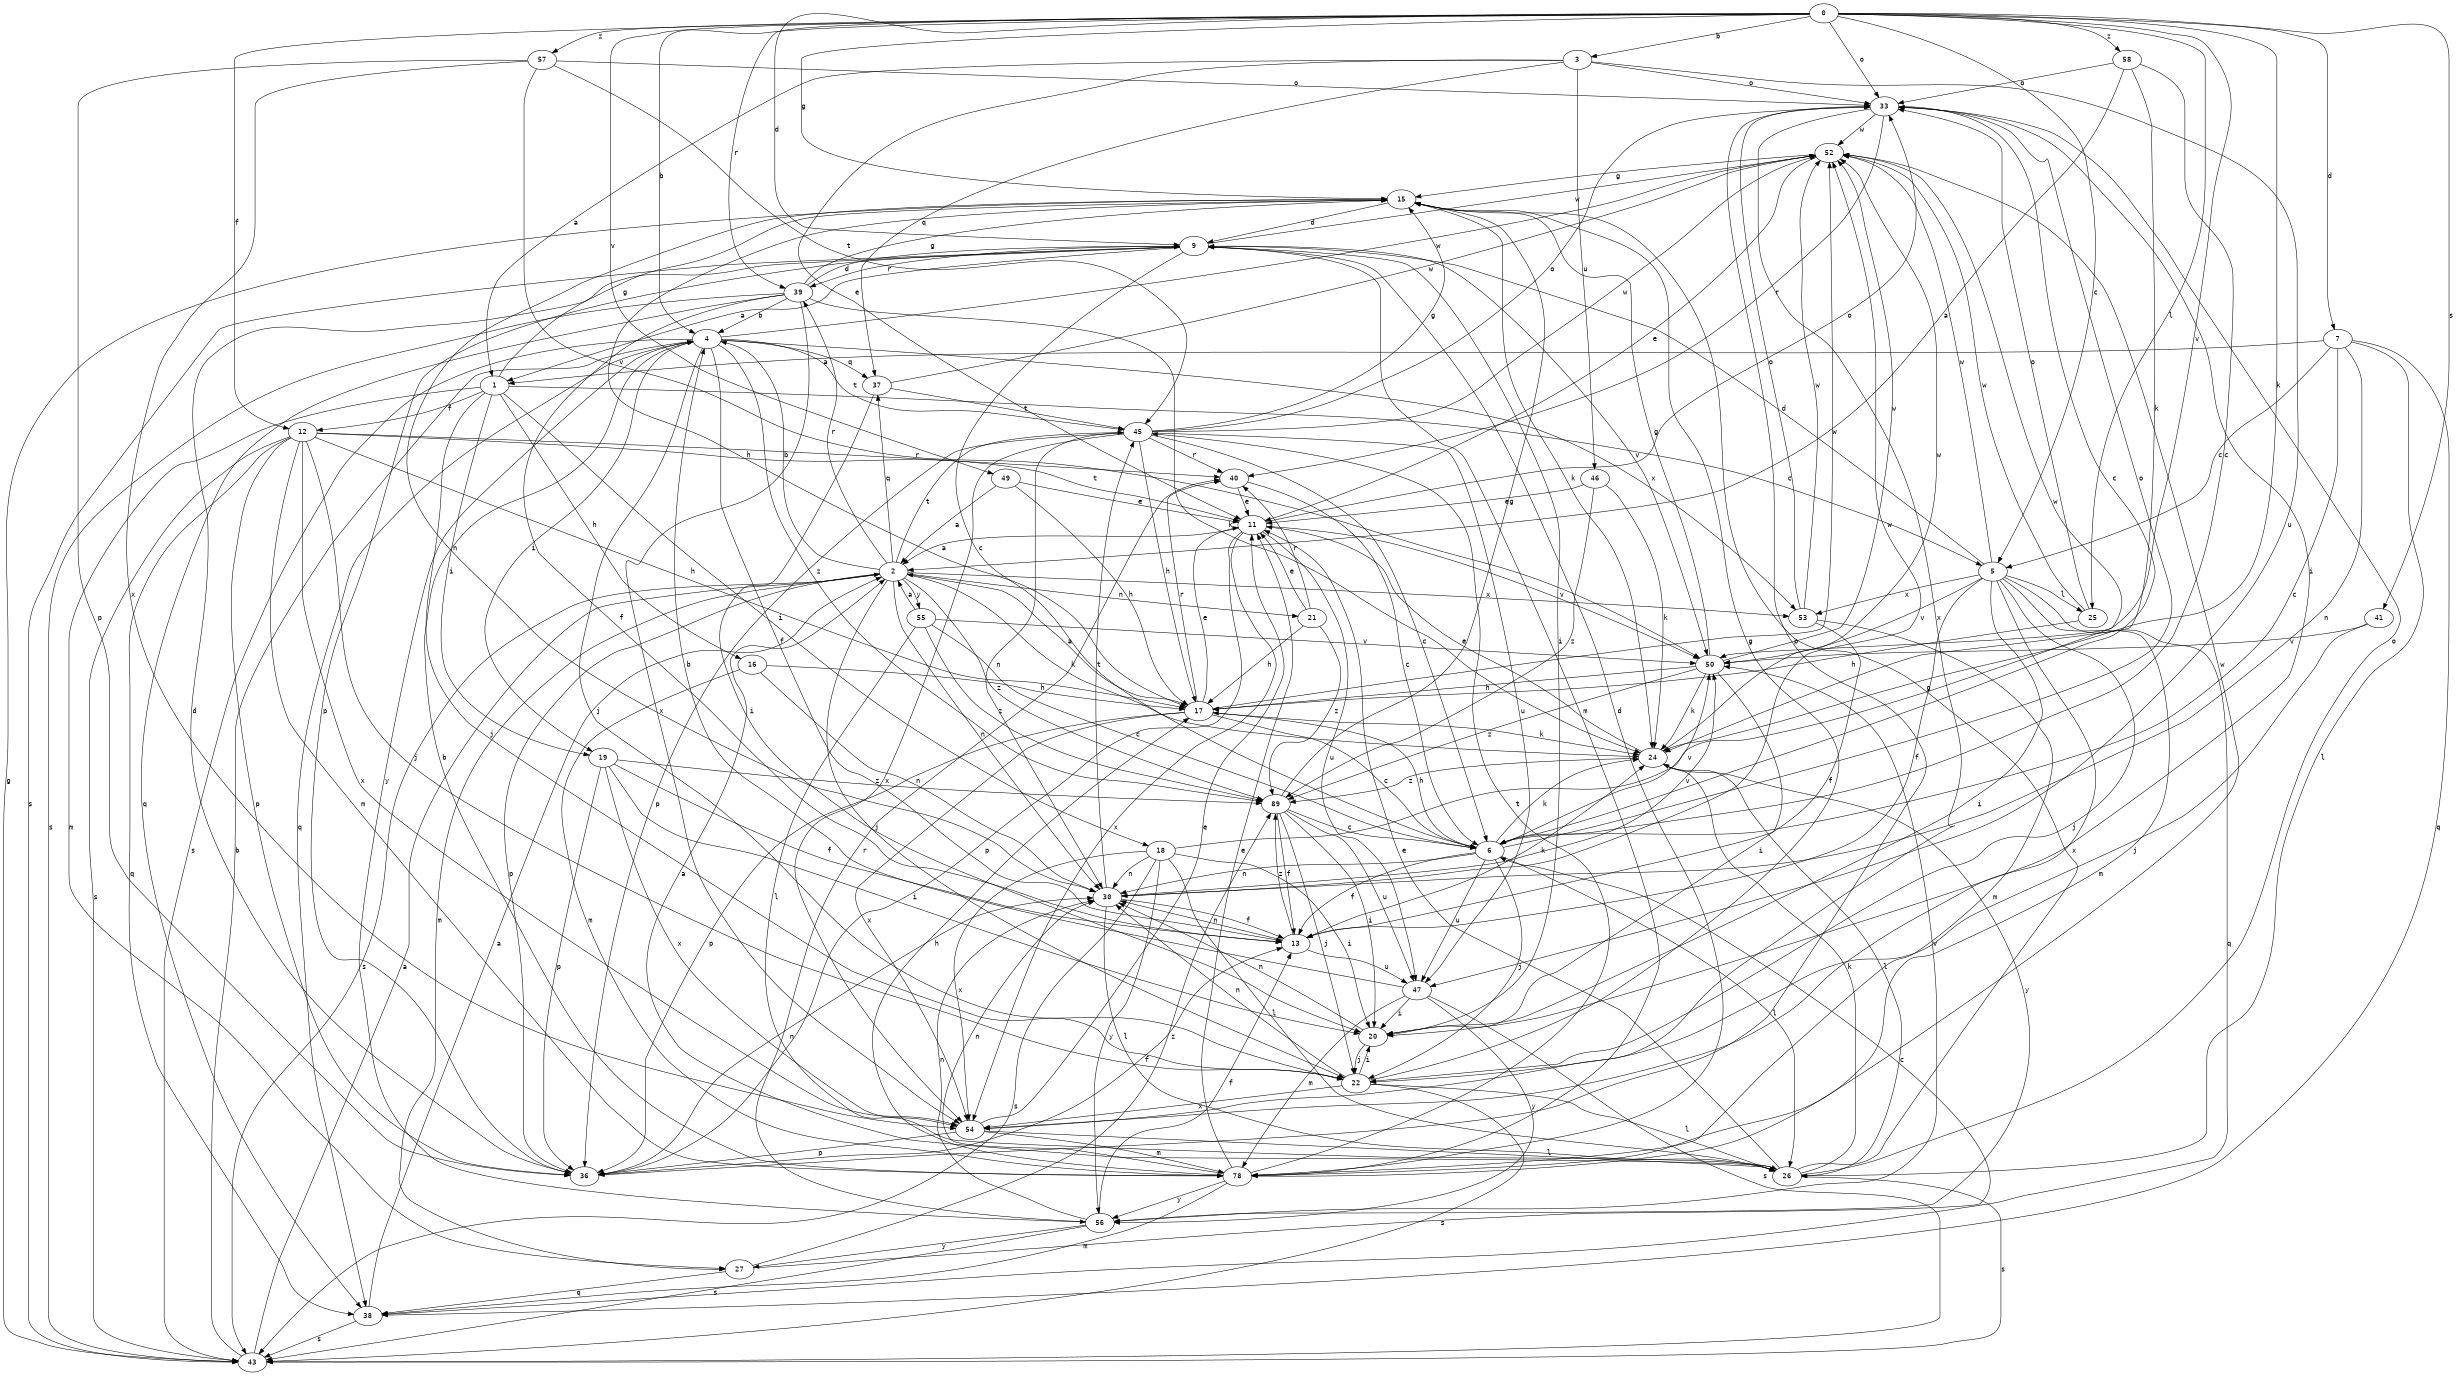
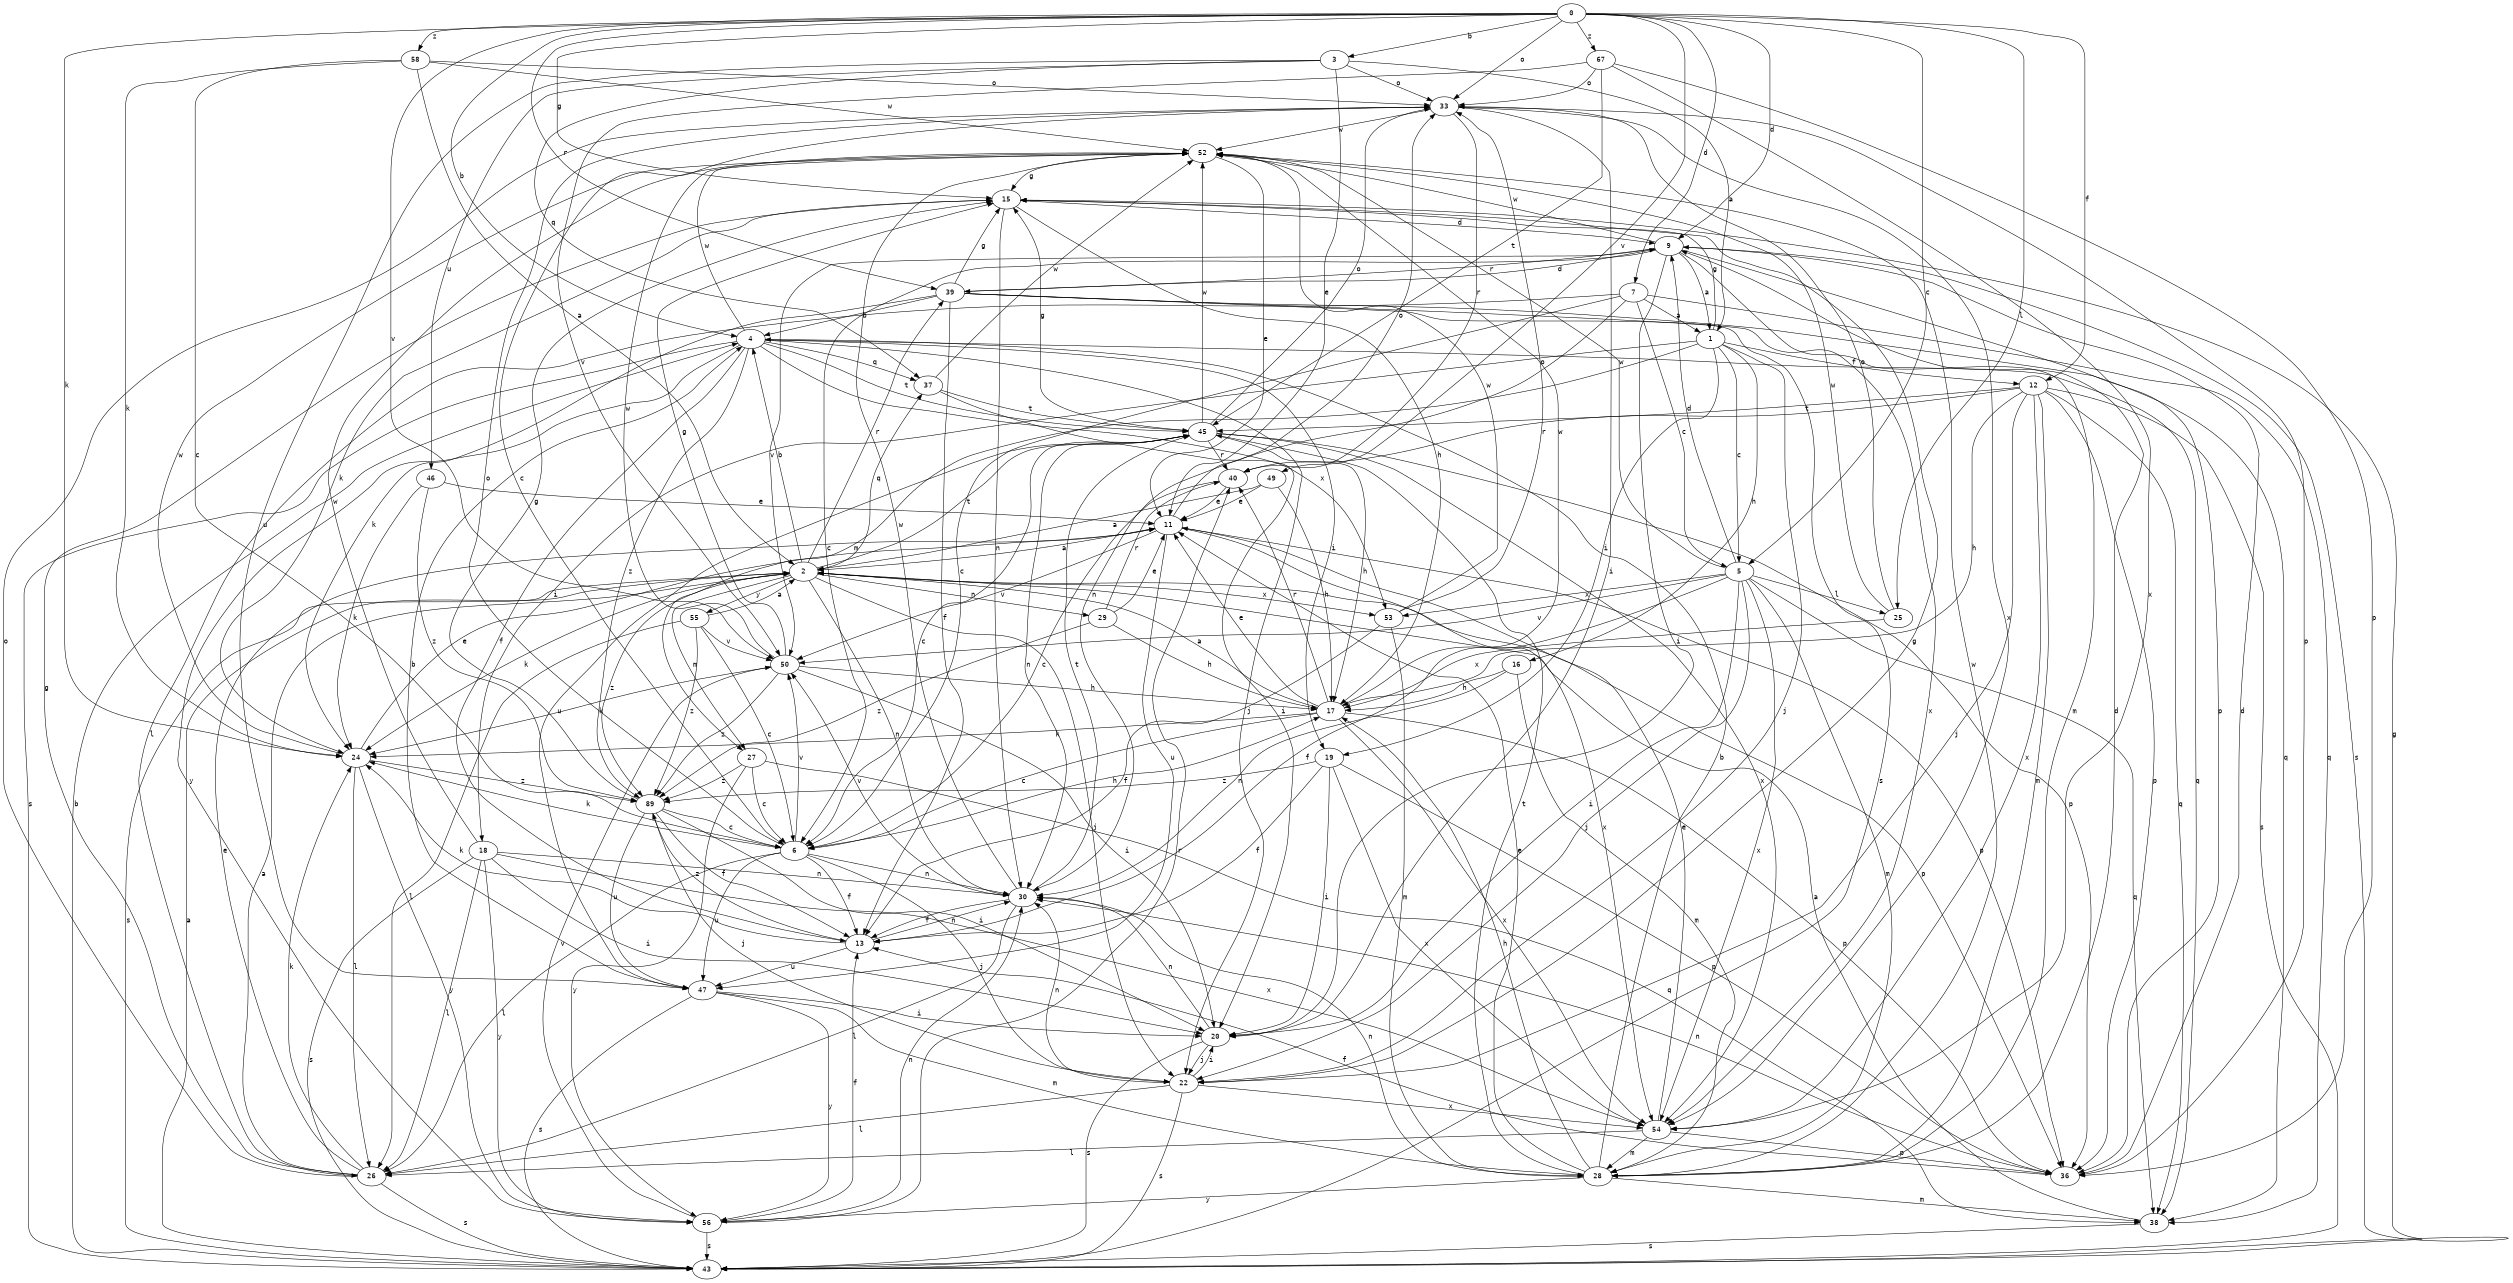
(542, 60) -> (1601, 60)
none -> (825, 108)
(778, 460) -> (1701, 412)
(1312, 618) -> (1103, 618)
(2379, 618) -> none
(1854, 665) -> (1477, 665)
(1237, 1176) -> (1598, 1176)
(922, 1246) -> (583, 968)
none -> (1030, 1247)
